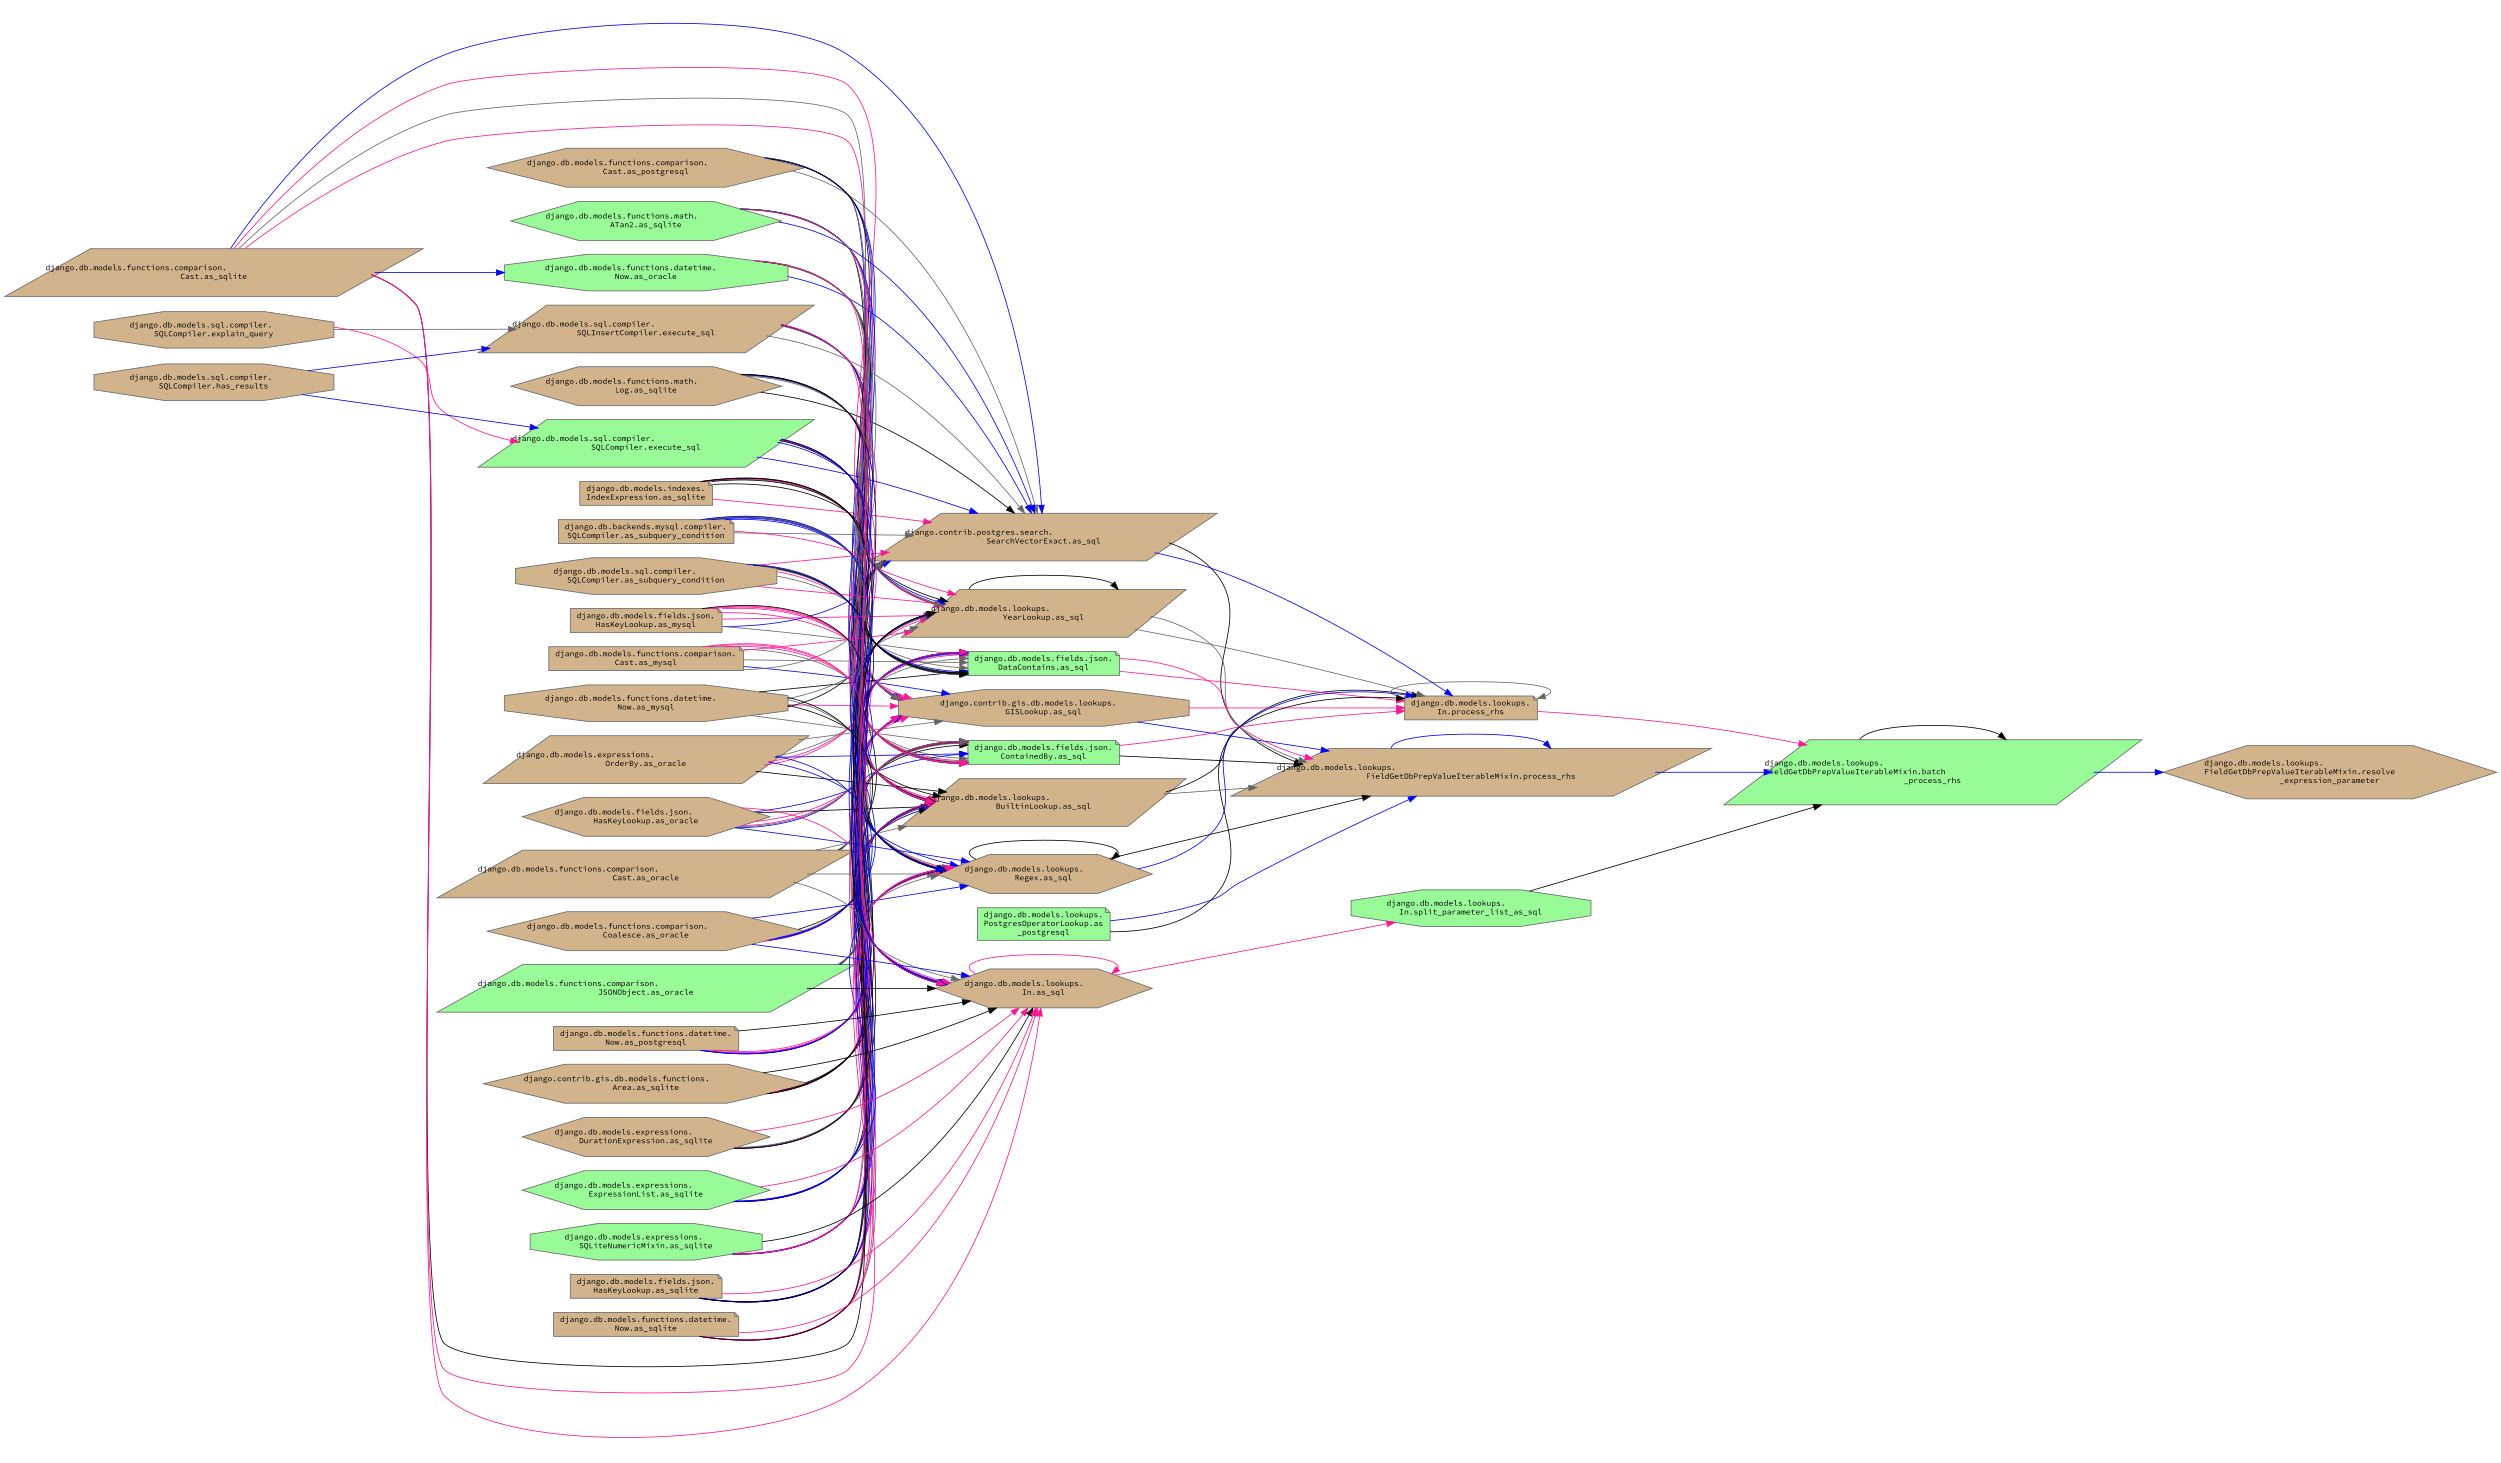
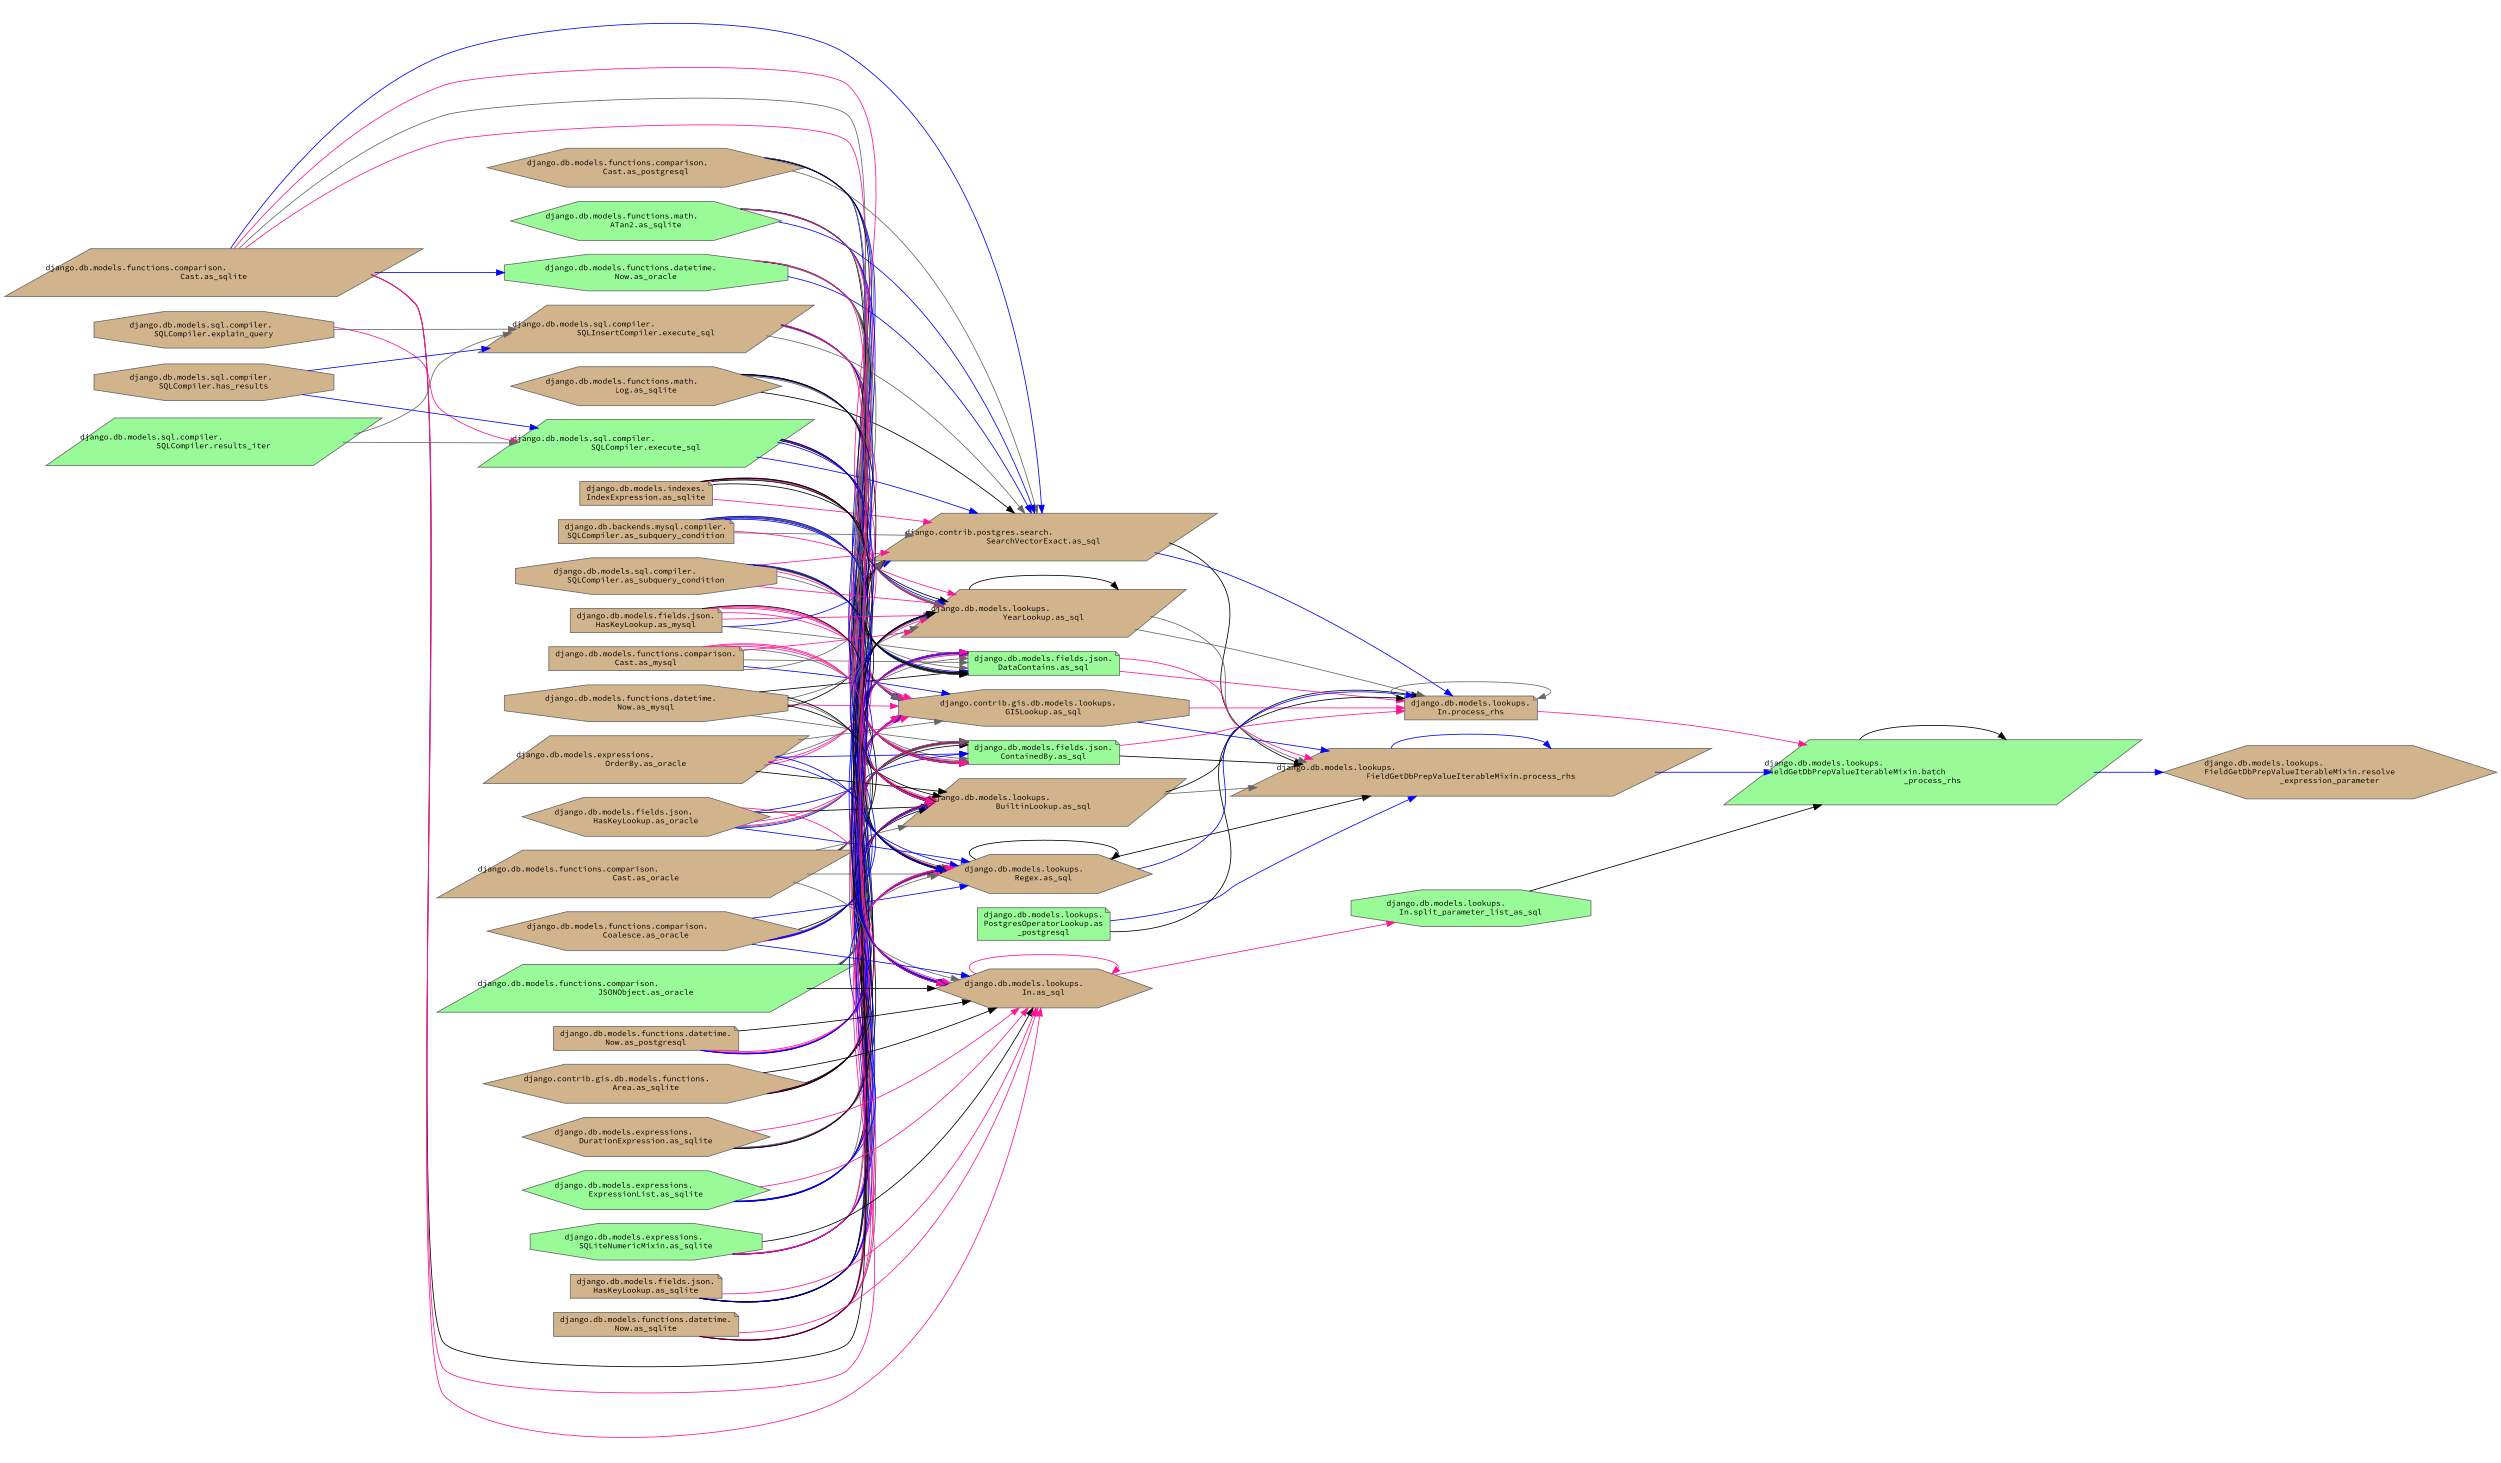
none -> (214, 442)
